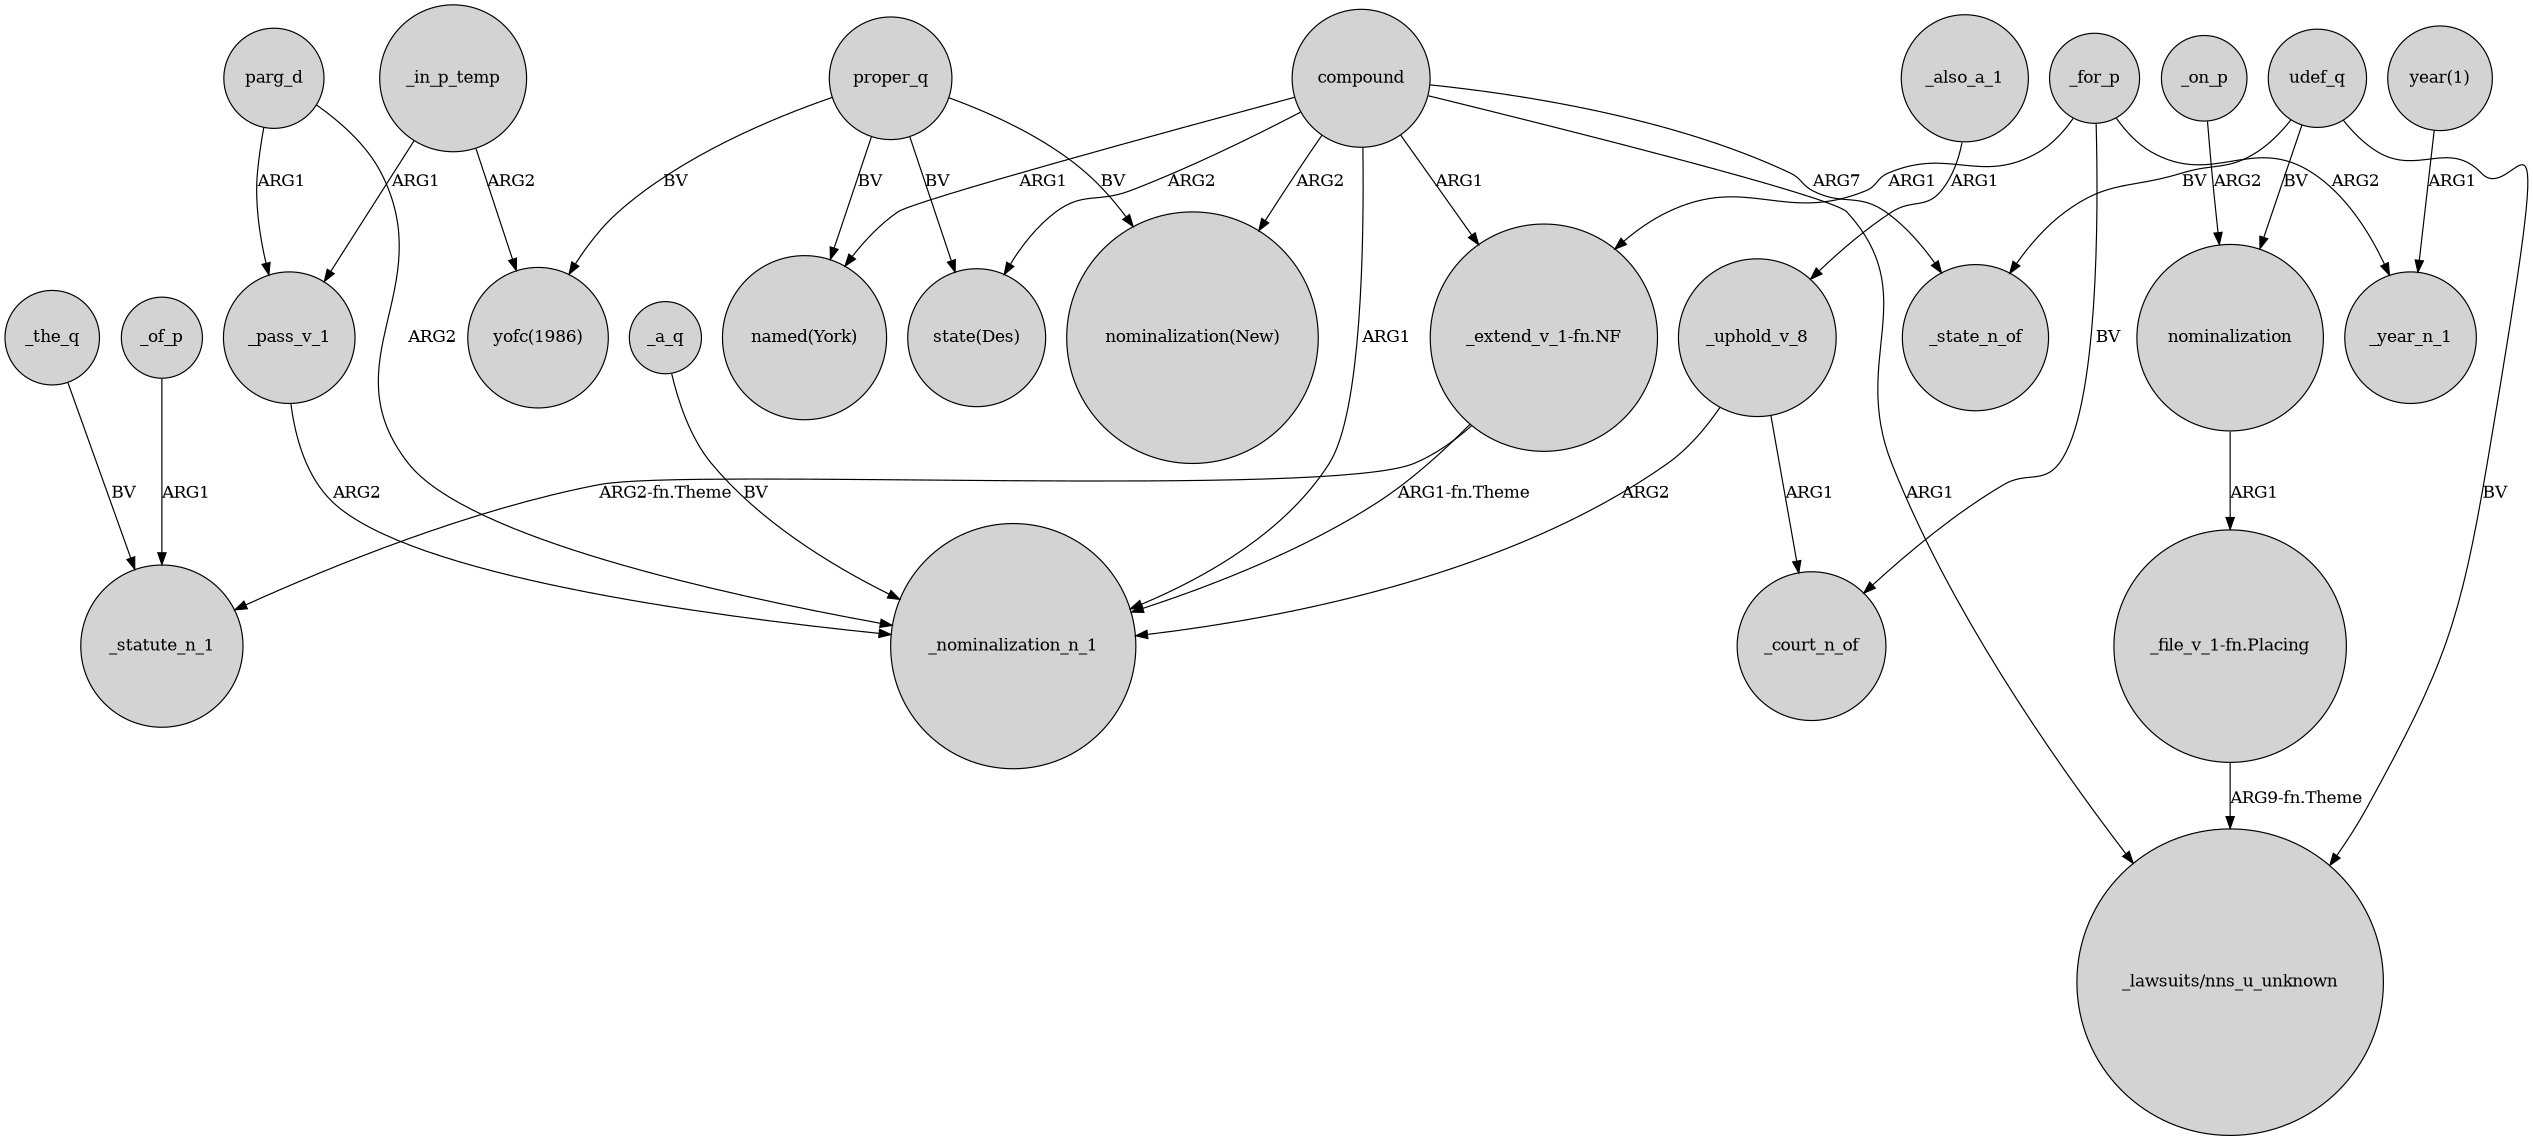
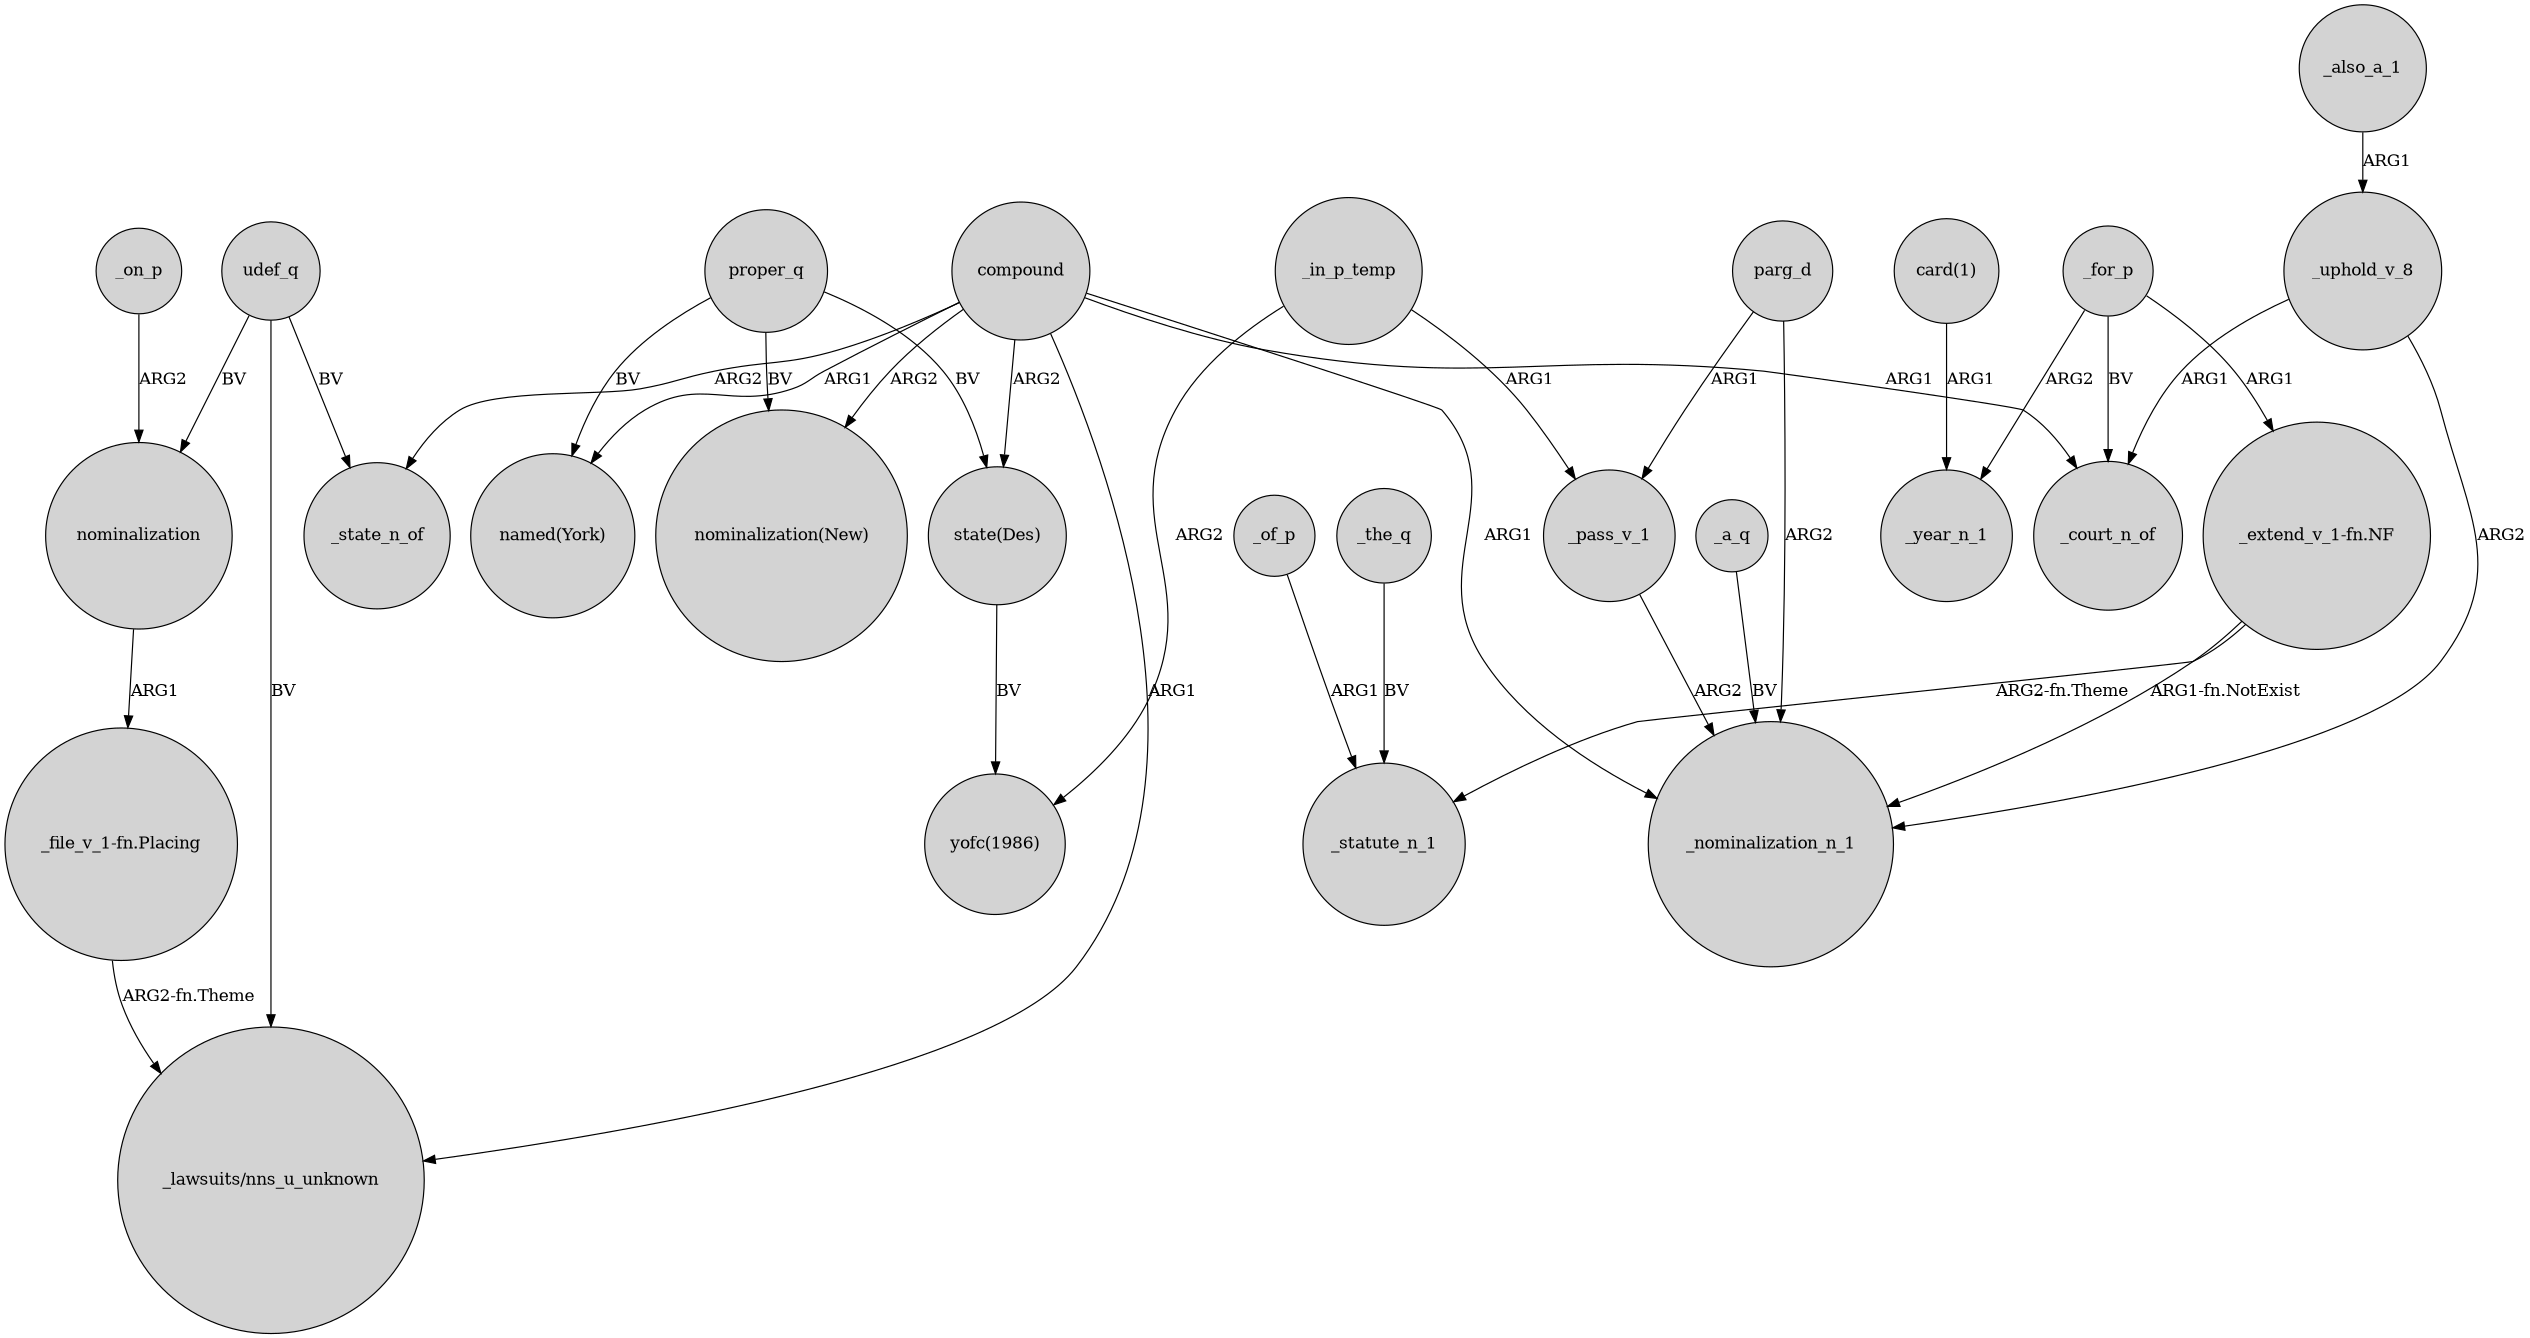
(2440, 78) -> (1947, 271)
(690, 161) -> (996, 683)
(1837, 182) -> (739, 380)
(1436, 185) -> (1585, 365)
(1464, 493) -> (2225, 692)
(2296, 799) -> (188, 997)
